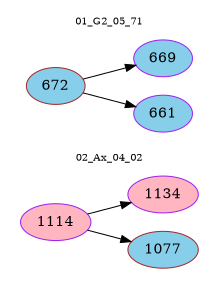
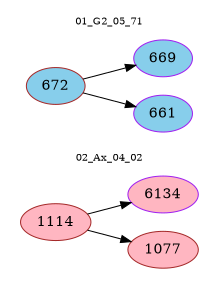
(163, 194) -> (163, 194)
(56, 222) -> (56, 222)
(163, 250) -> (163, 250)
